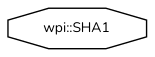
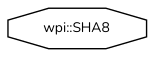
(77, 28) -> (77, 28)
